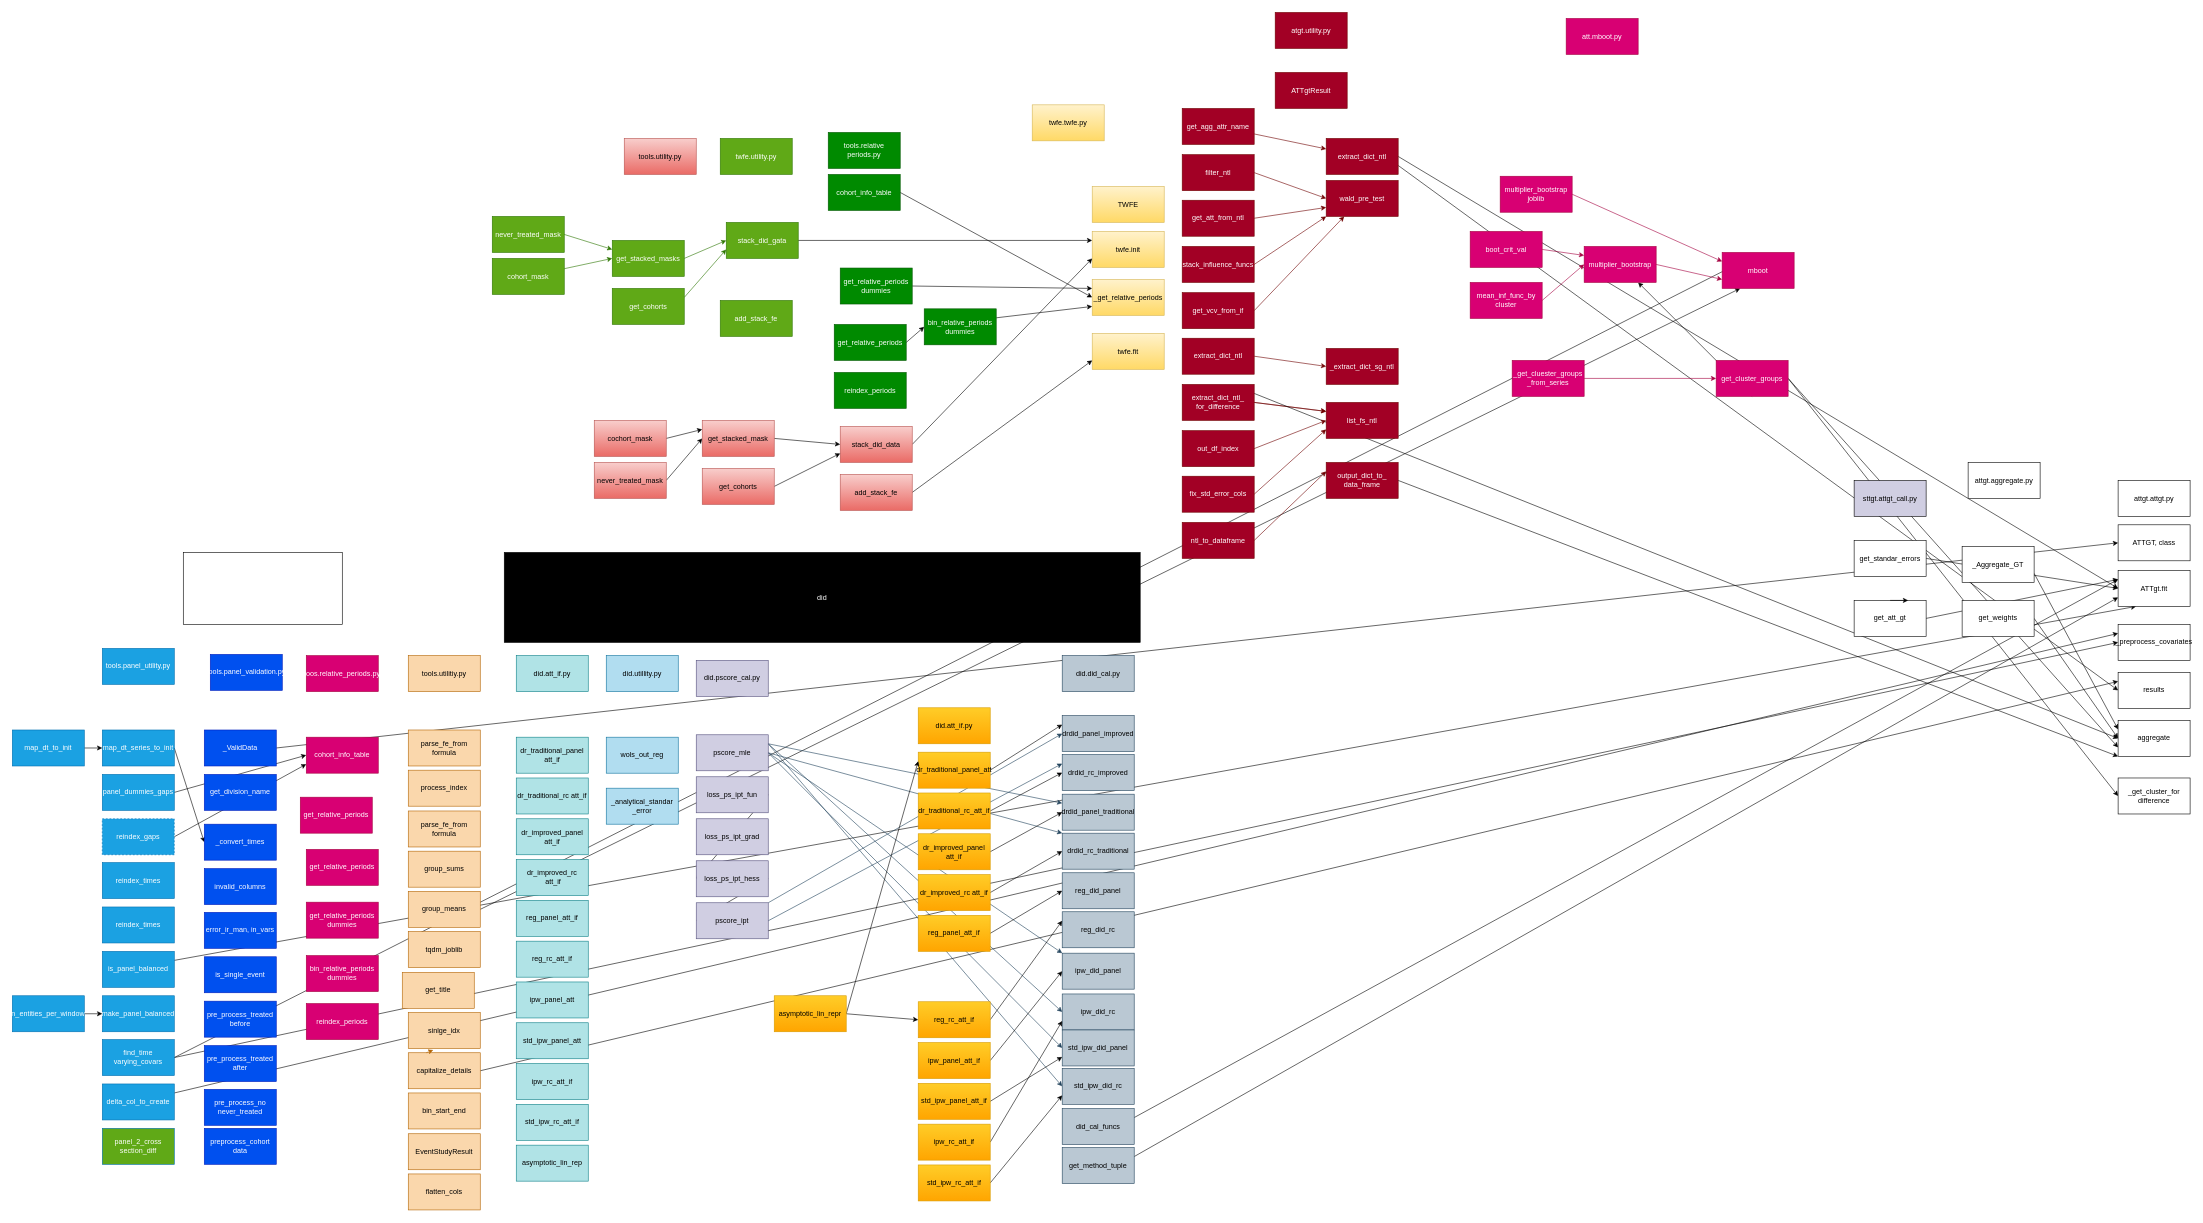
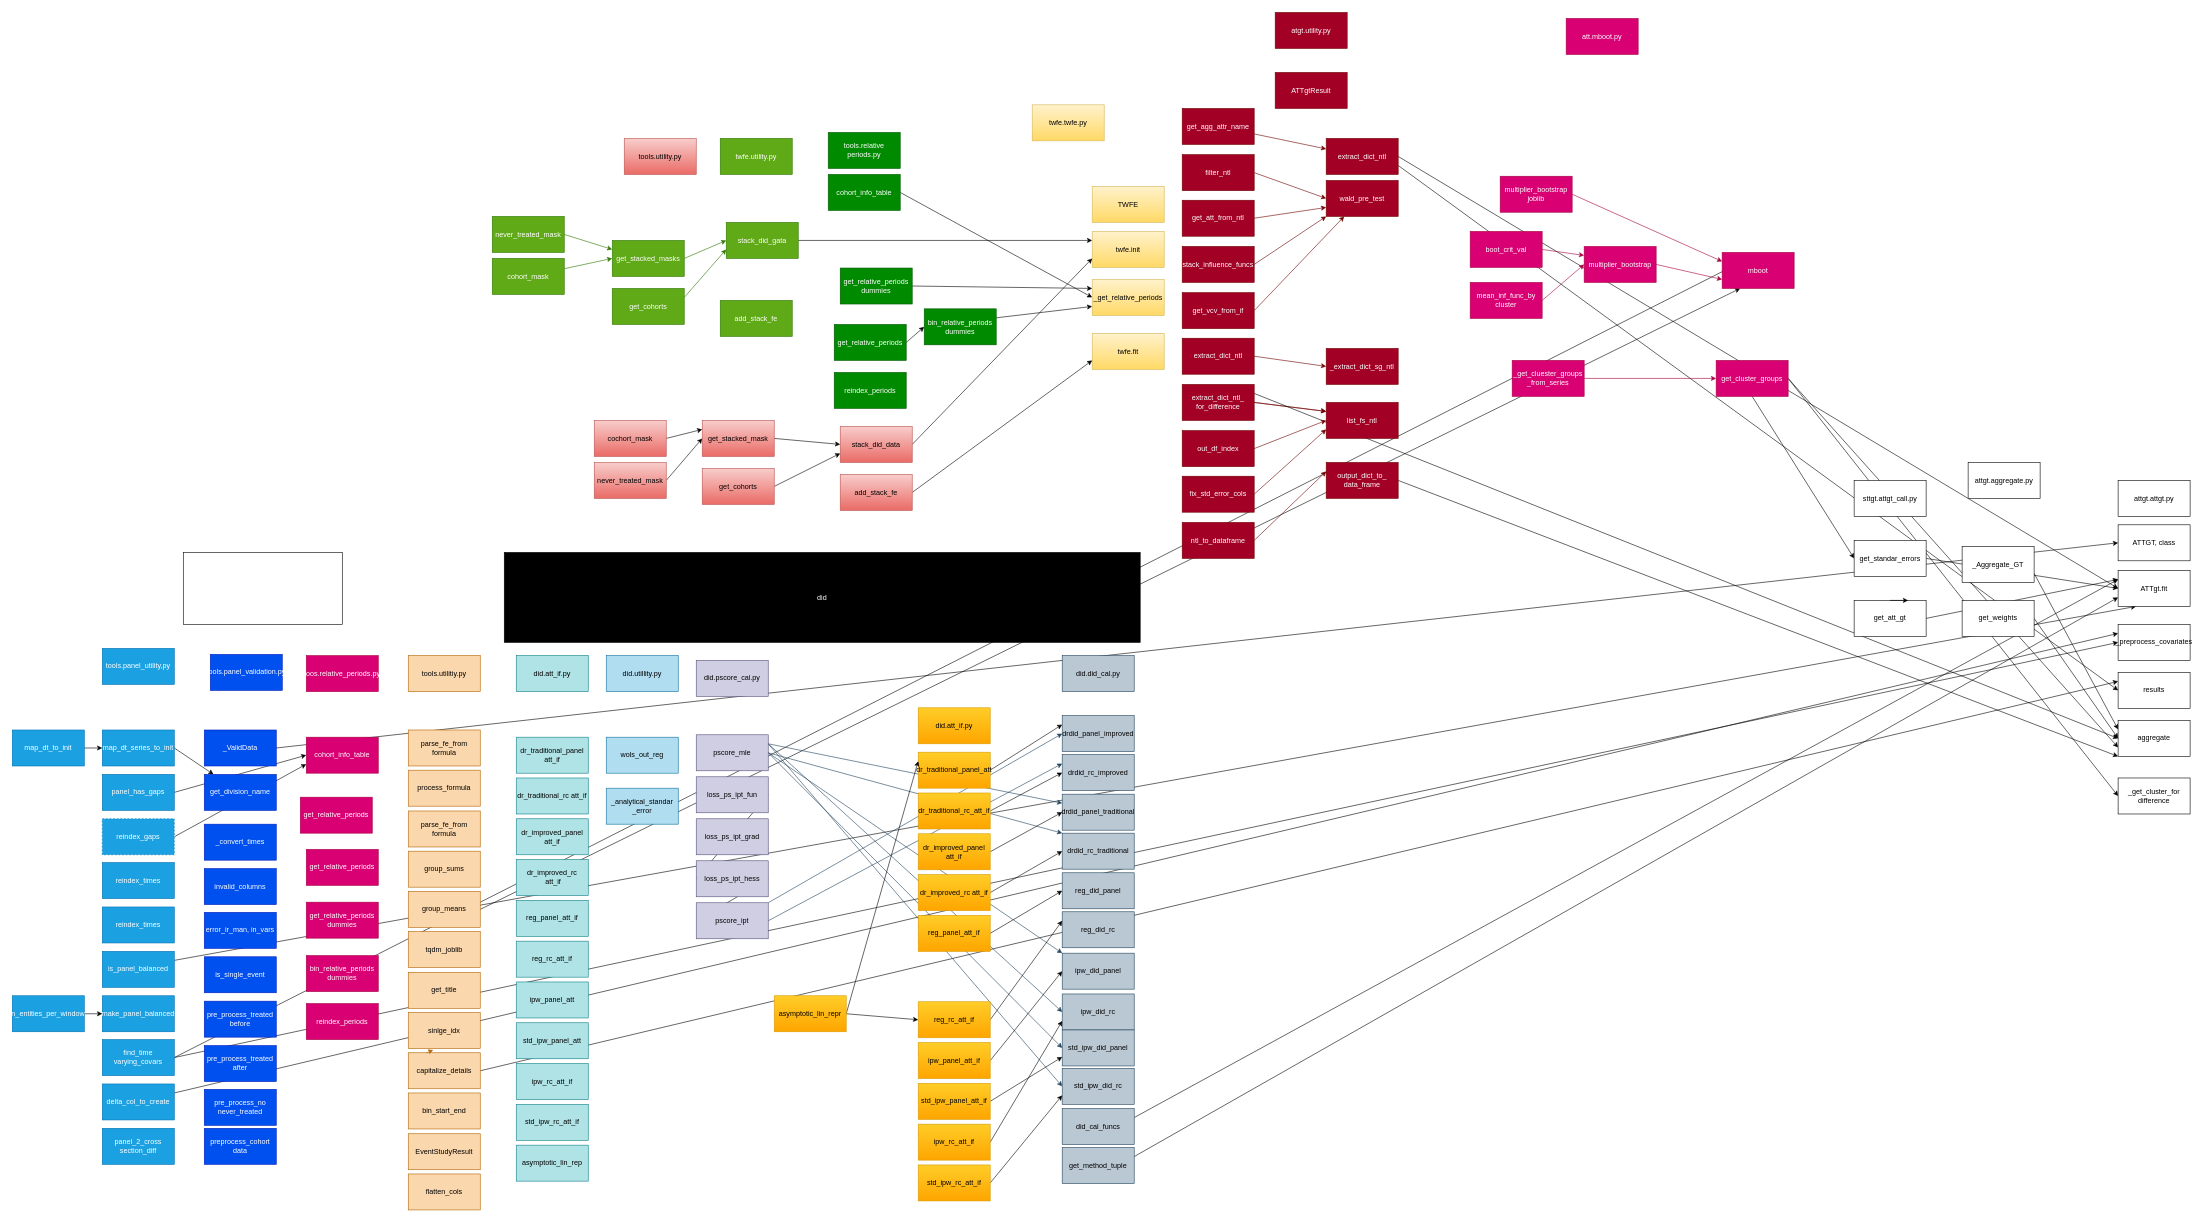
(1642, 286) -> (1819, 502)
(1890, 498) -> (1890, 498)
(444, 788) -> (444, 788)
(138, 792) -> (138, 792)
(189, 793) -> (192, 760)
(438, 990) -> (444, 990)
(138, 1146) -> (138, 1146)
